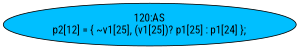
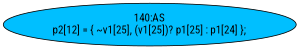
(150, 25) -> (150, 25)
